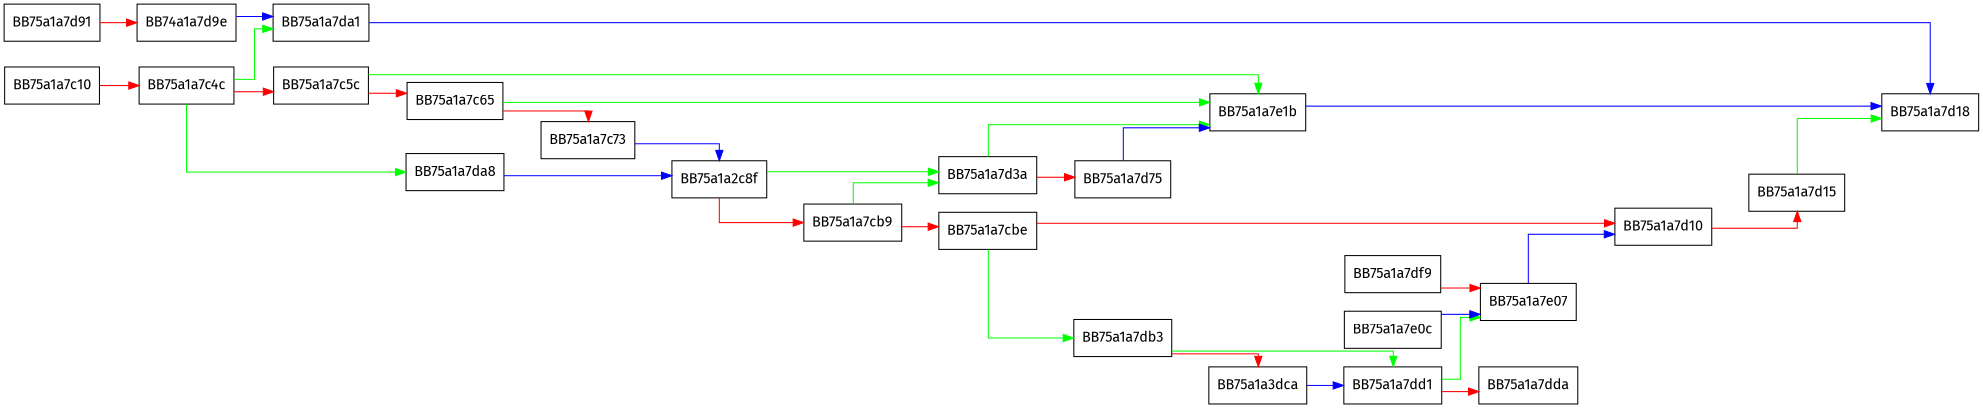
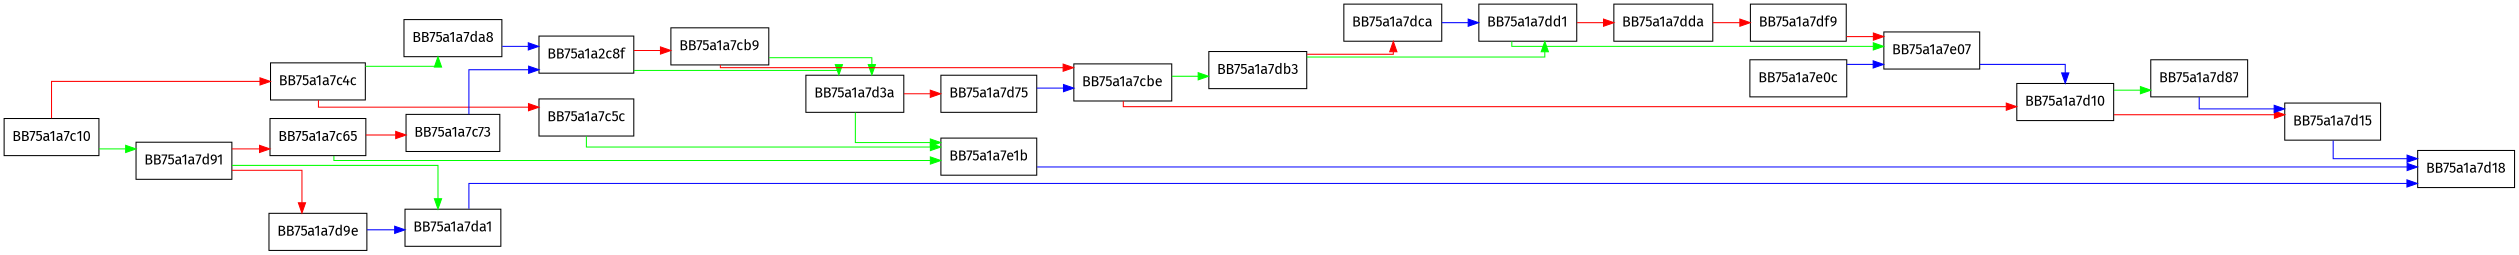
(187, 23) -> (318, 232)
none -> (1726, 23)
(255, 60) -> (328, 165)
none -> (2199, 78)
(382, 93) -> (246, 149)
(1806, 119) -> (2361, 159)
(1123, 133) -> (1050, 88)
none -> (112, 149)
(1258, 385) -> (1393, 23)
